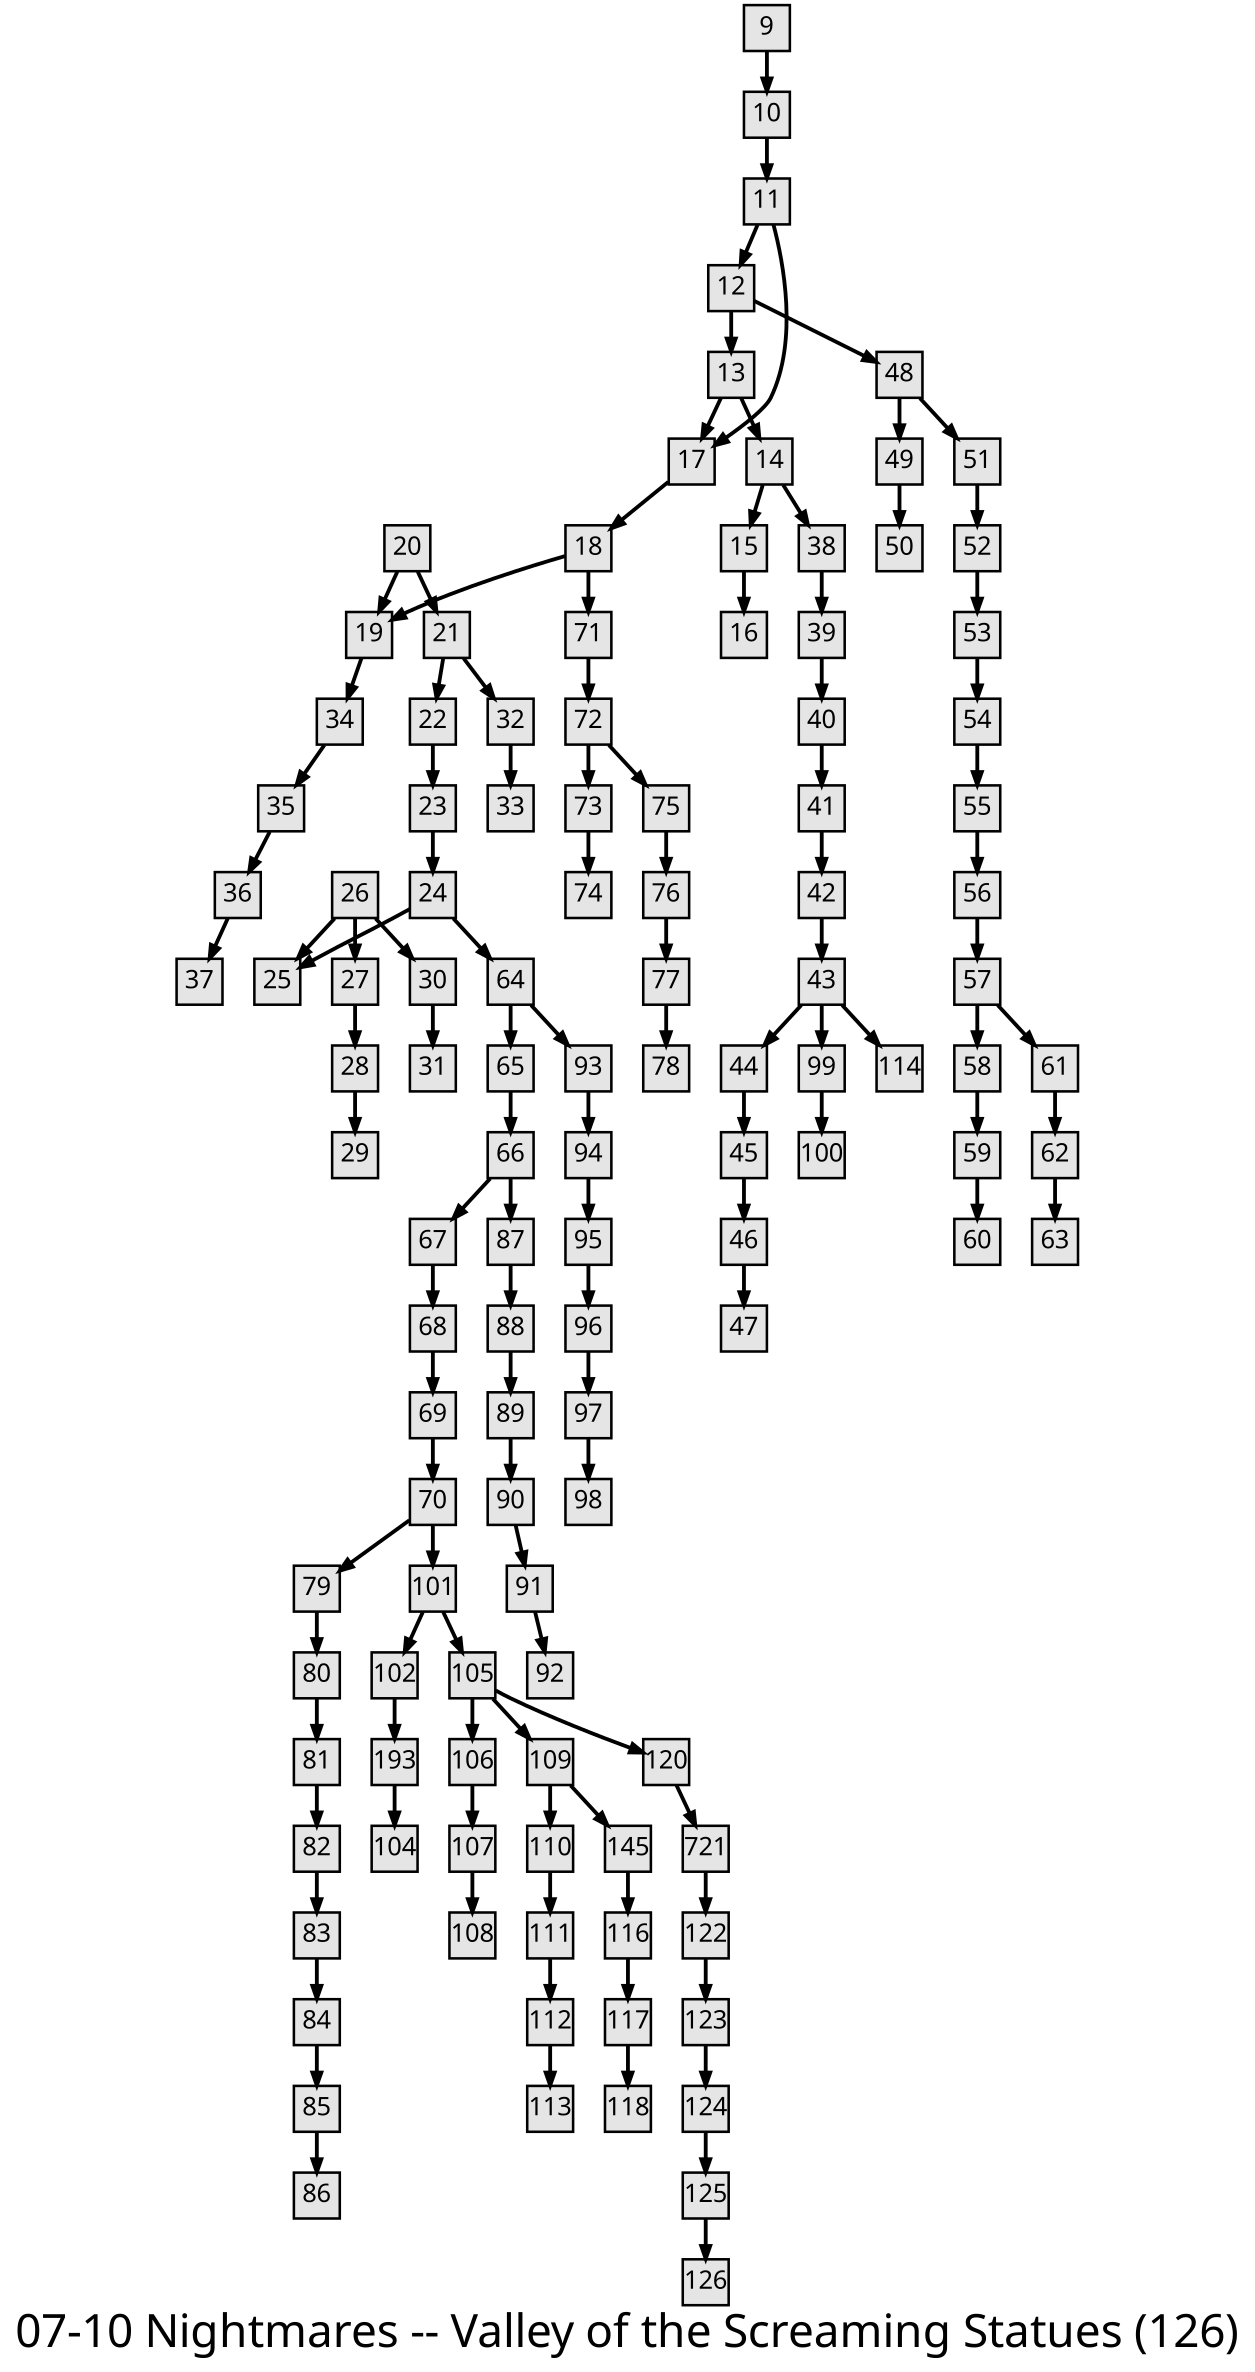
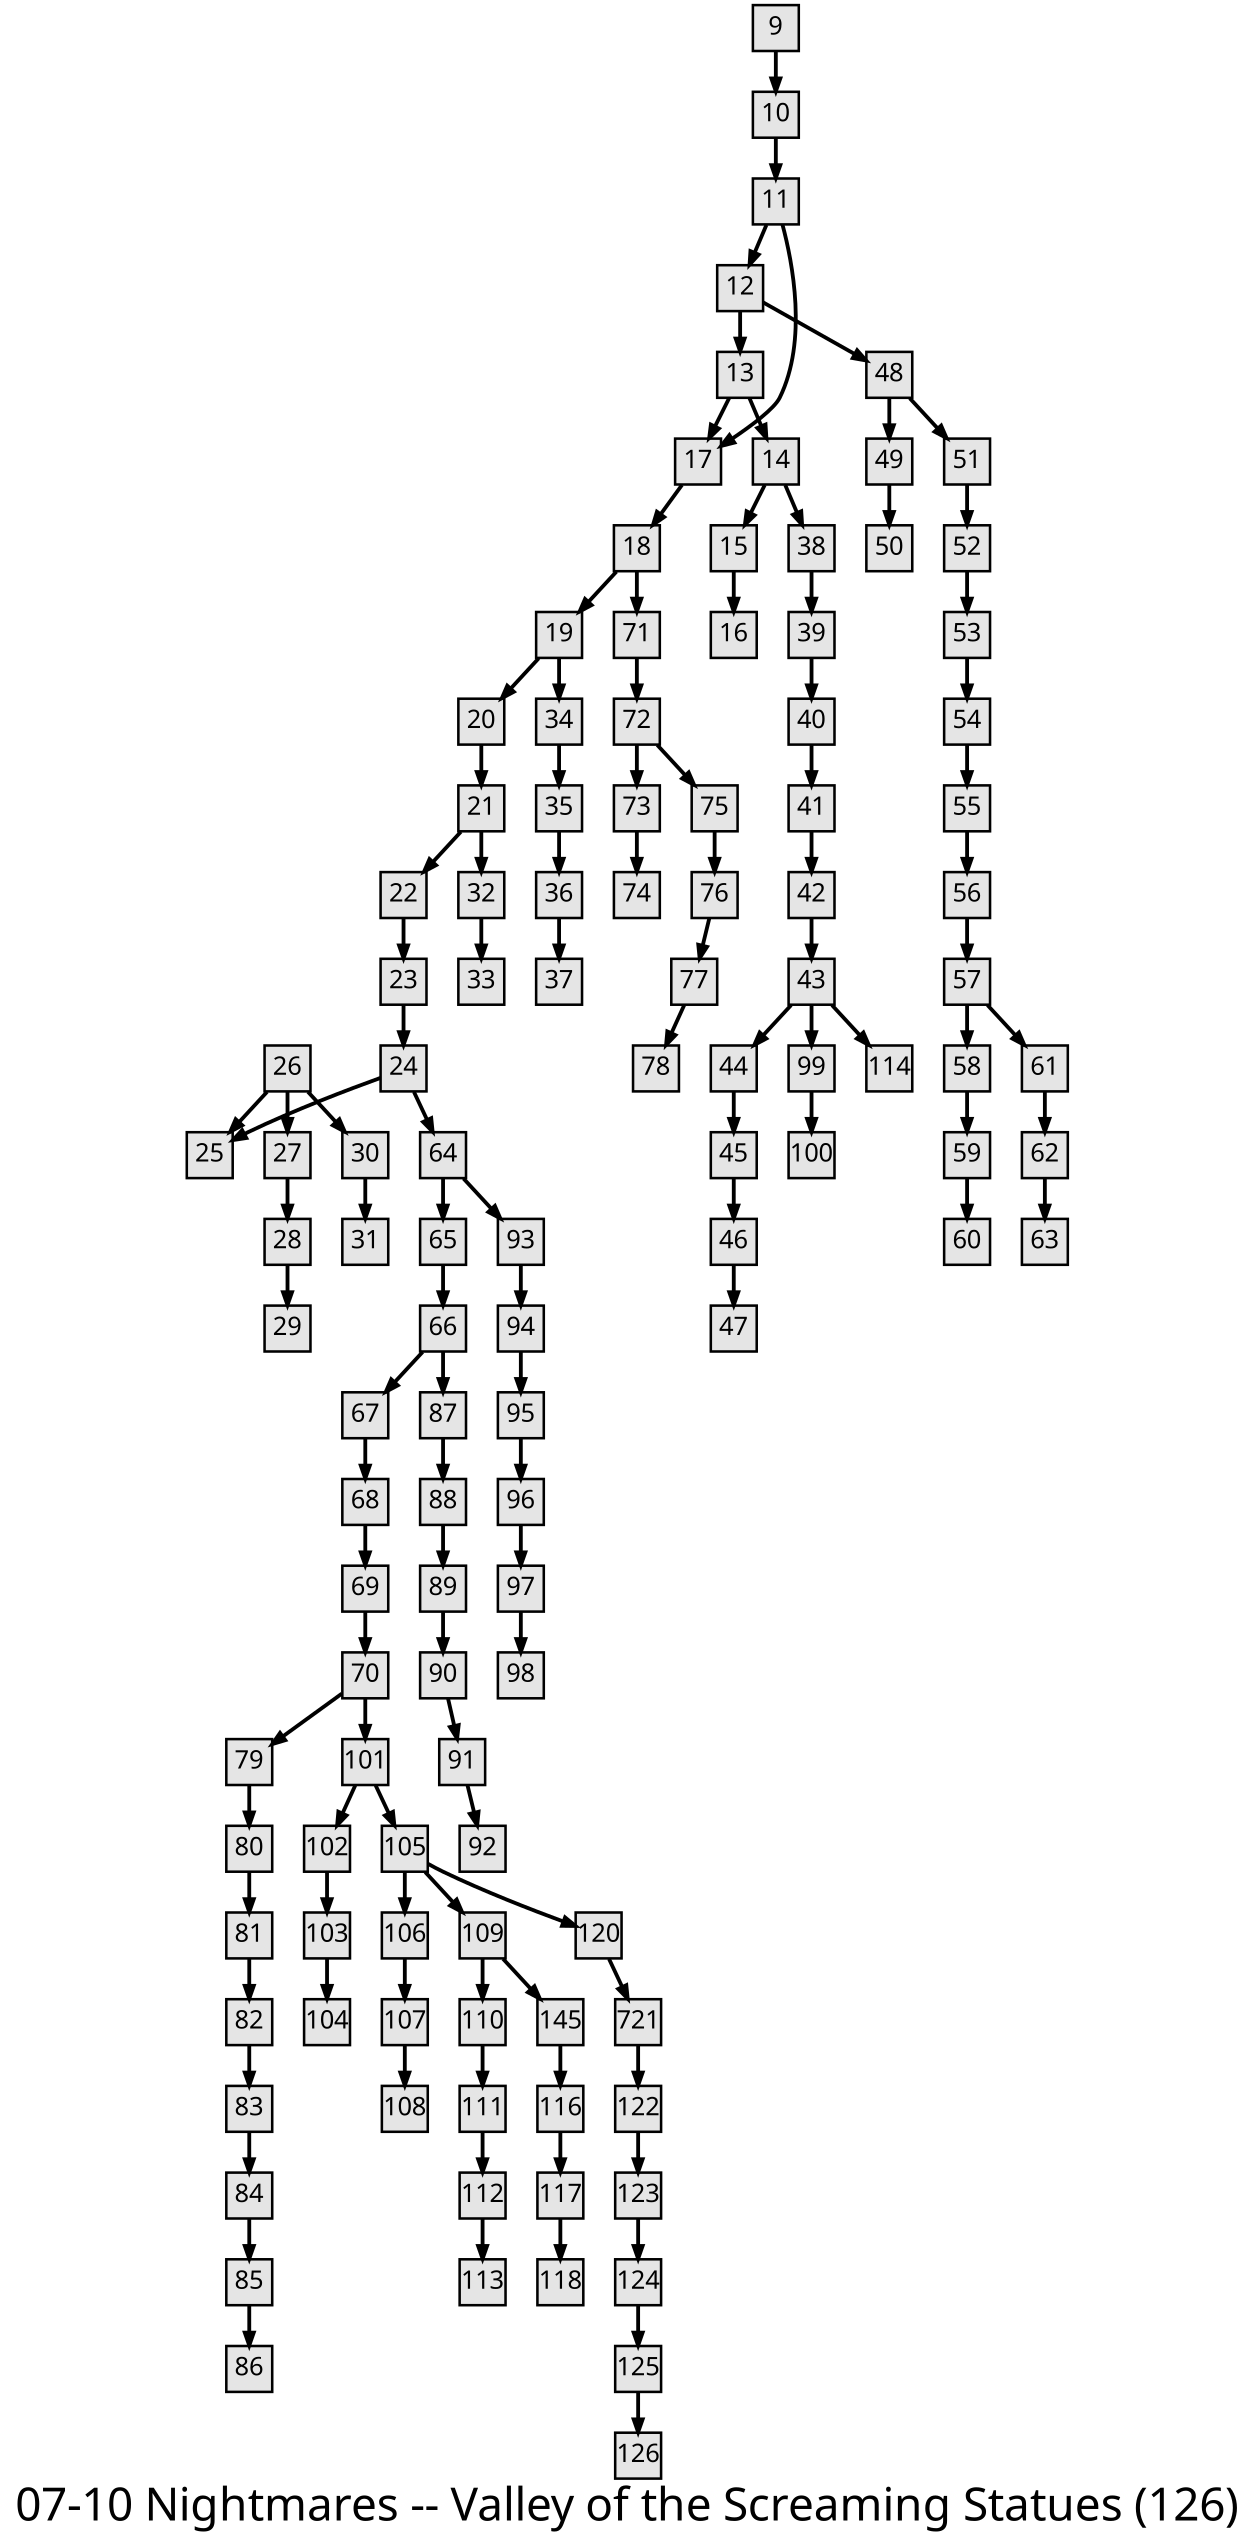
(391, 585) -> (525, 673)
(395, 1762) -> (327, 1935)
